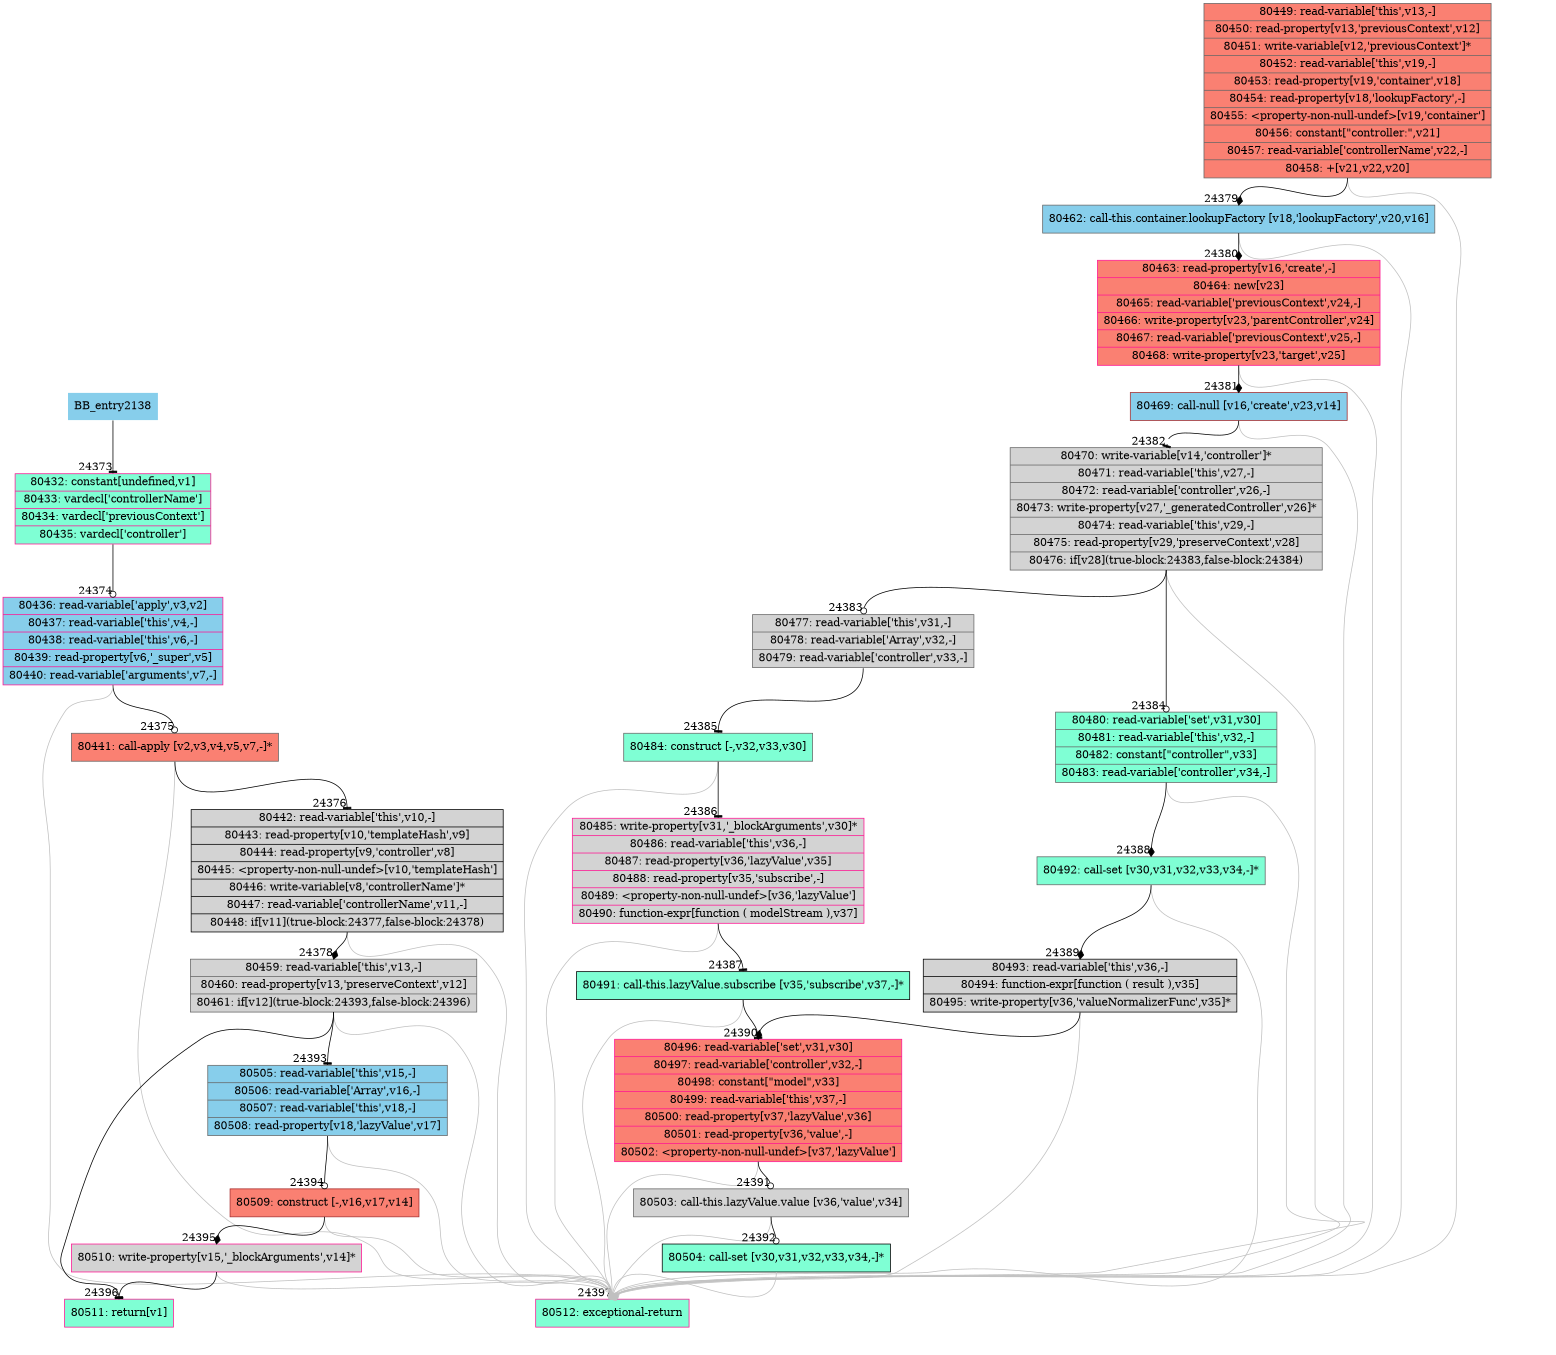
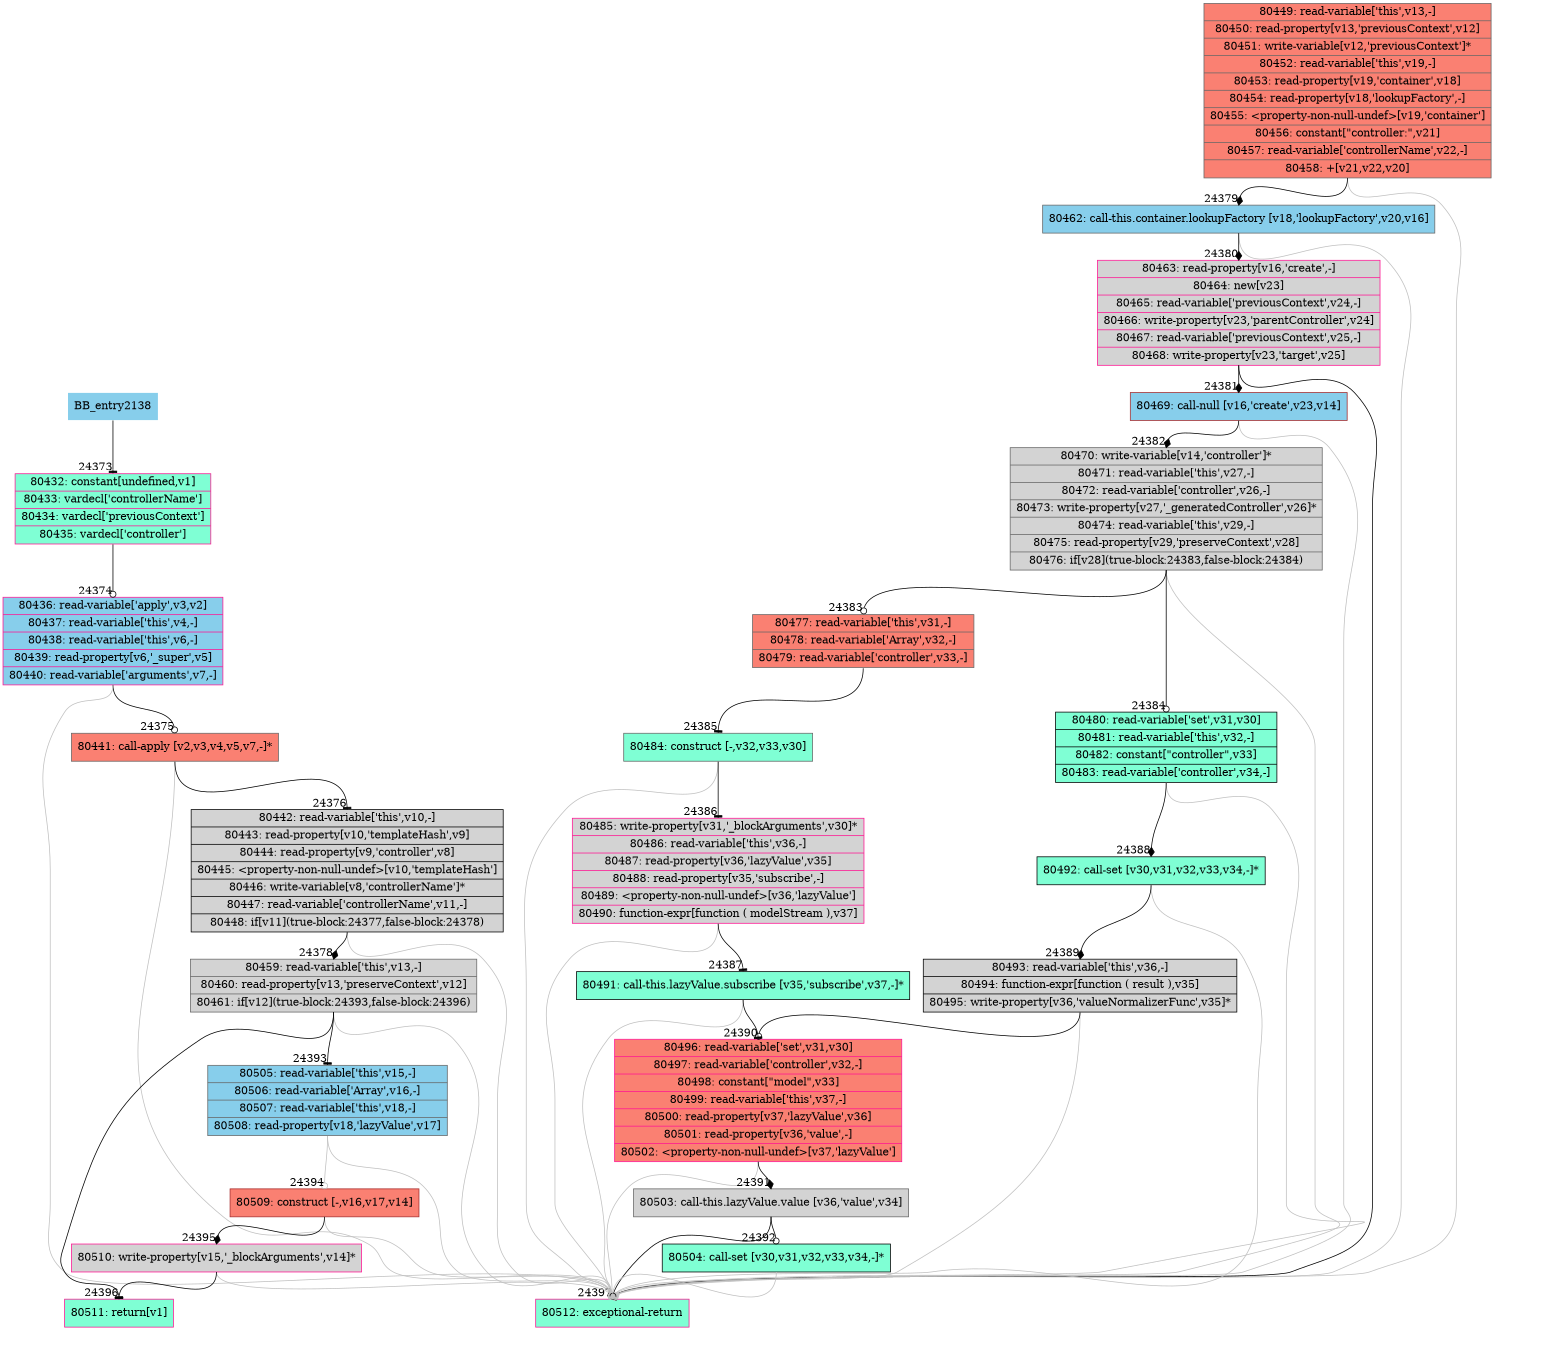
(1239, 313) -> (1239, 313)
(1207, 435) -> (1207, 435)
(863, 641) -> (863, 641)
(1166, 747) -> (1166, 747)
(1151, 871) -> (1151, 871)
(922, 1026) -> (922, 1026)
(1372, 1126) -> (1372, 1126)
(326, 1159) -> (326, 1159)
(763, 1173) -> (763, 1173)
(688, 1236) -> (688, 1236)
